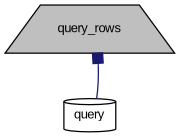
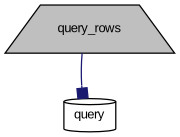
(98, 82) -> (81, 69)
